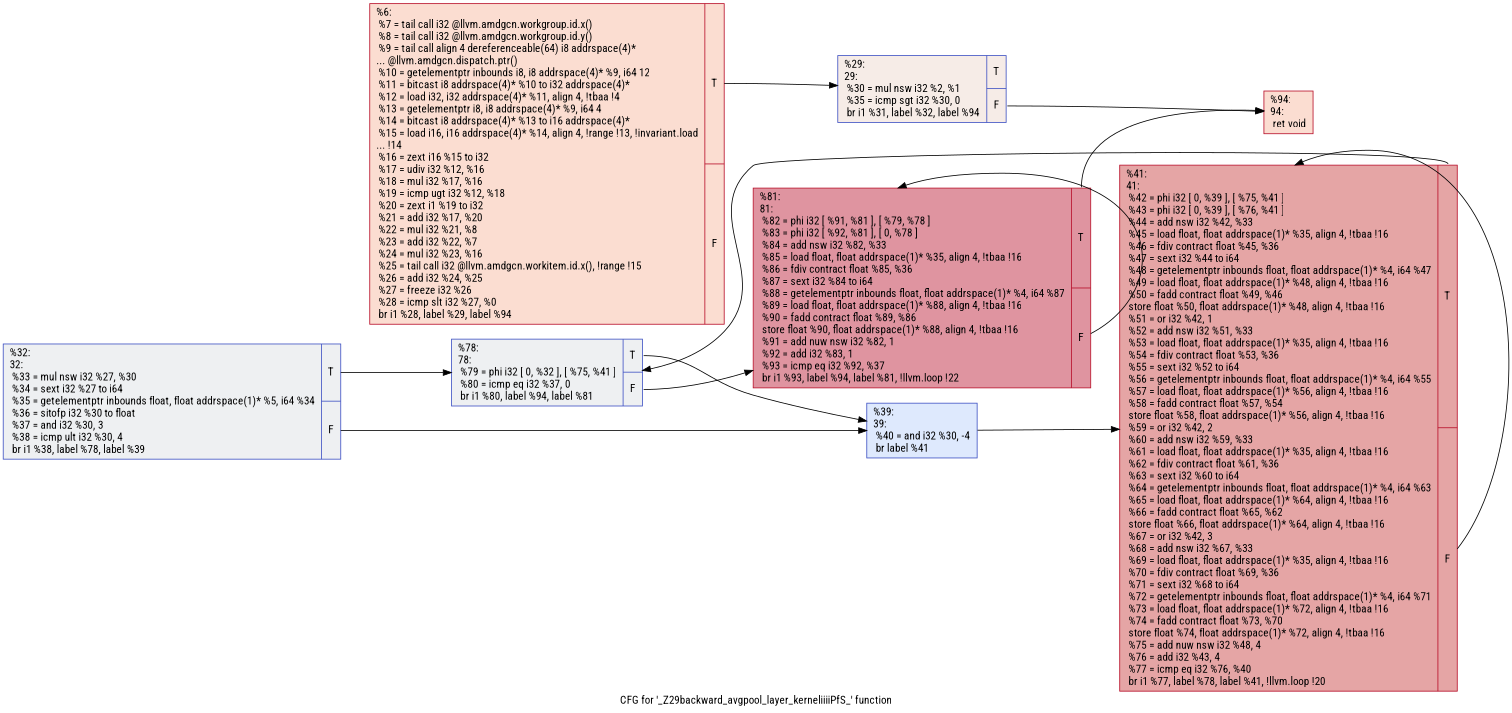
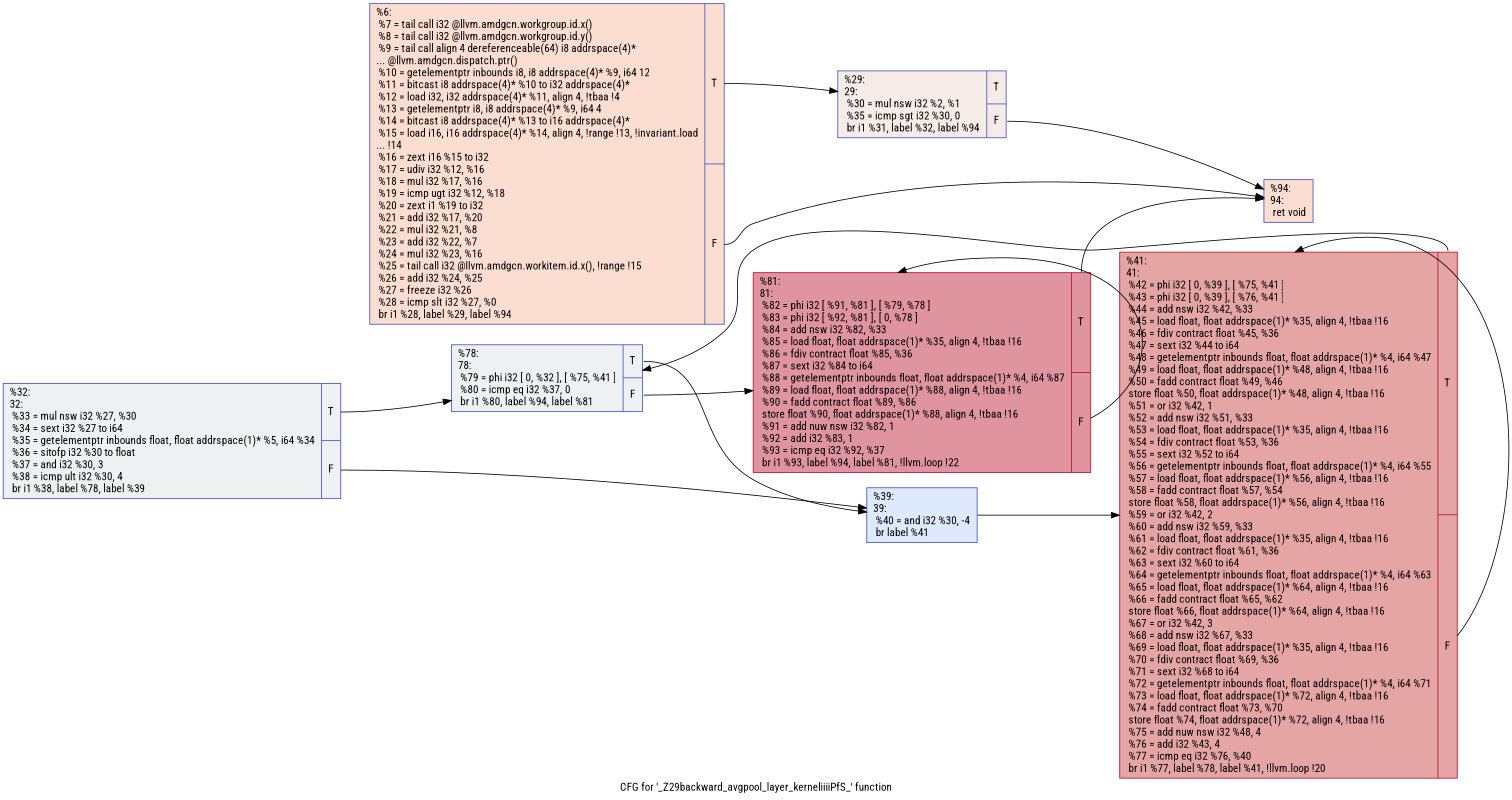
(1288, 112) -> (1288, 201)
(547, 164) -> (547, 164)
none -> (984, 184)
